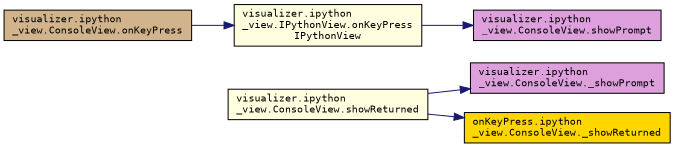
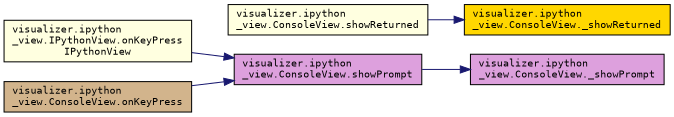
(208, 25) -> (208, 84)
(444, 92) -> (441, 69)
(567, 128) -> (567, 20)
